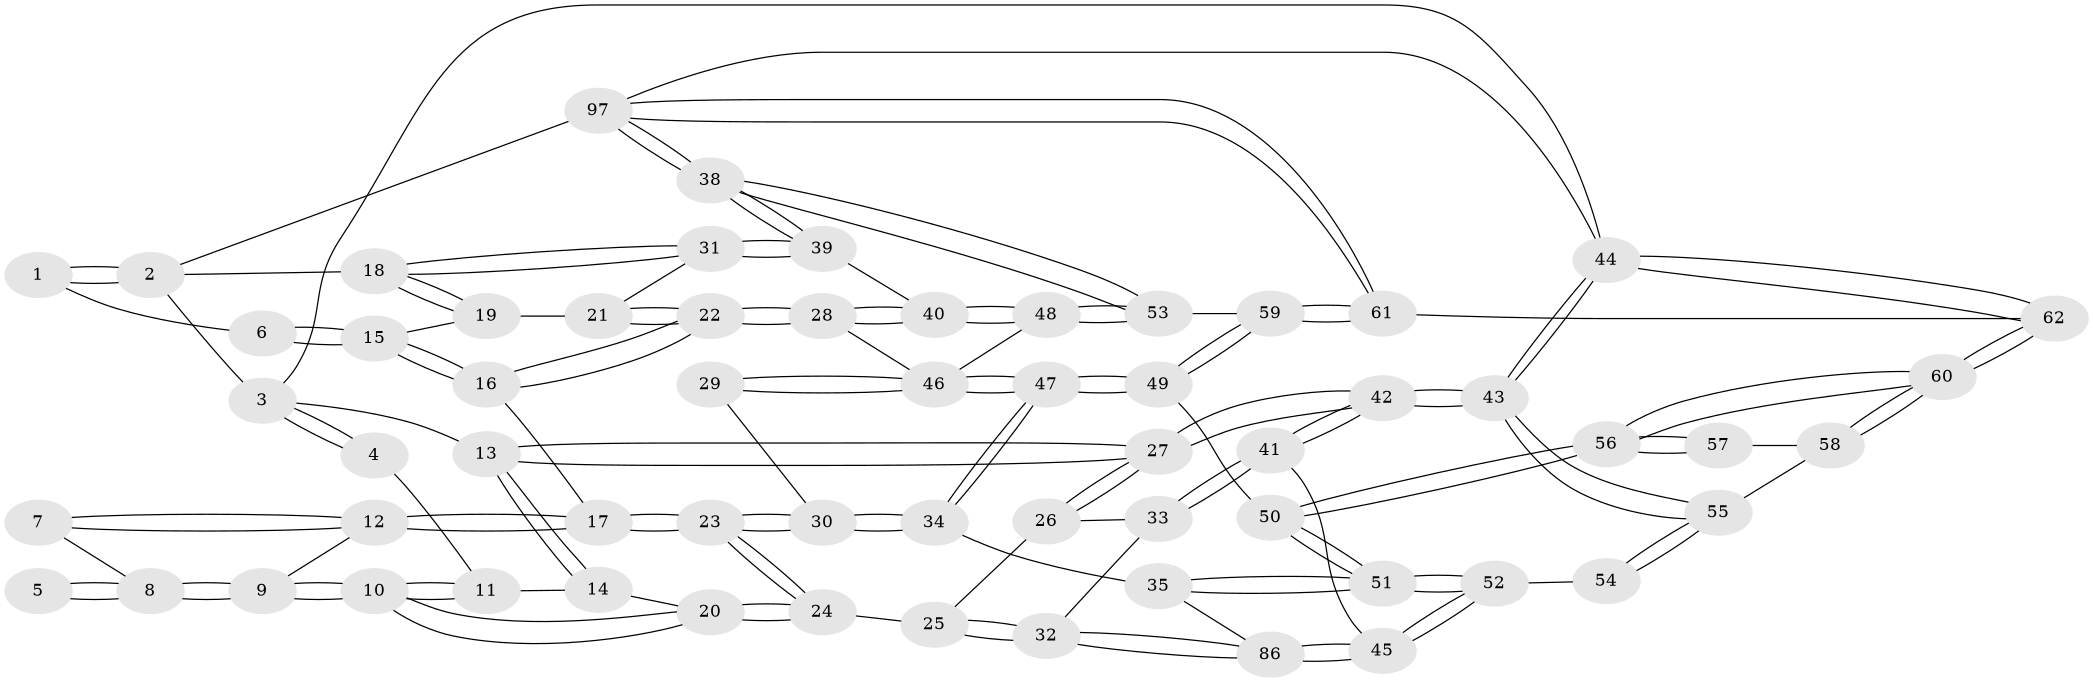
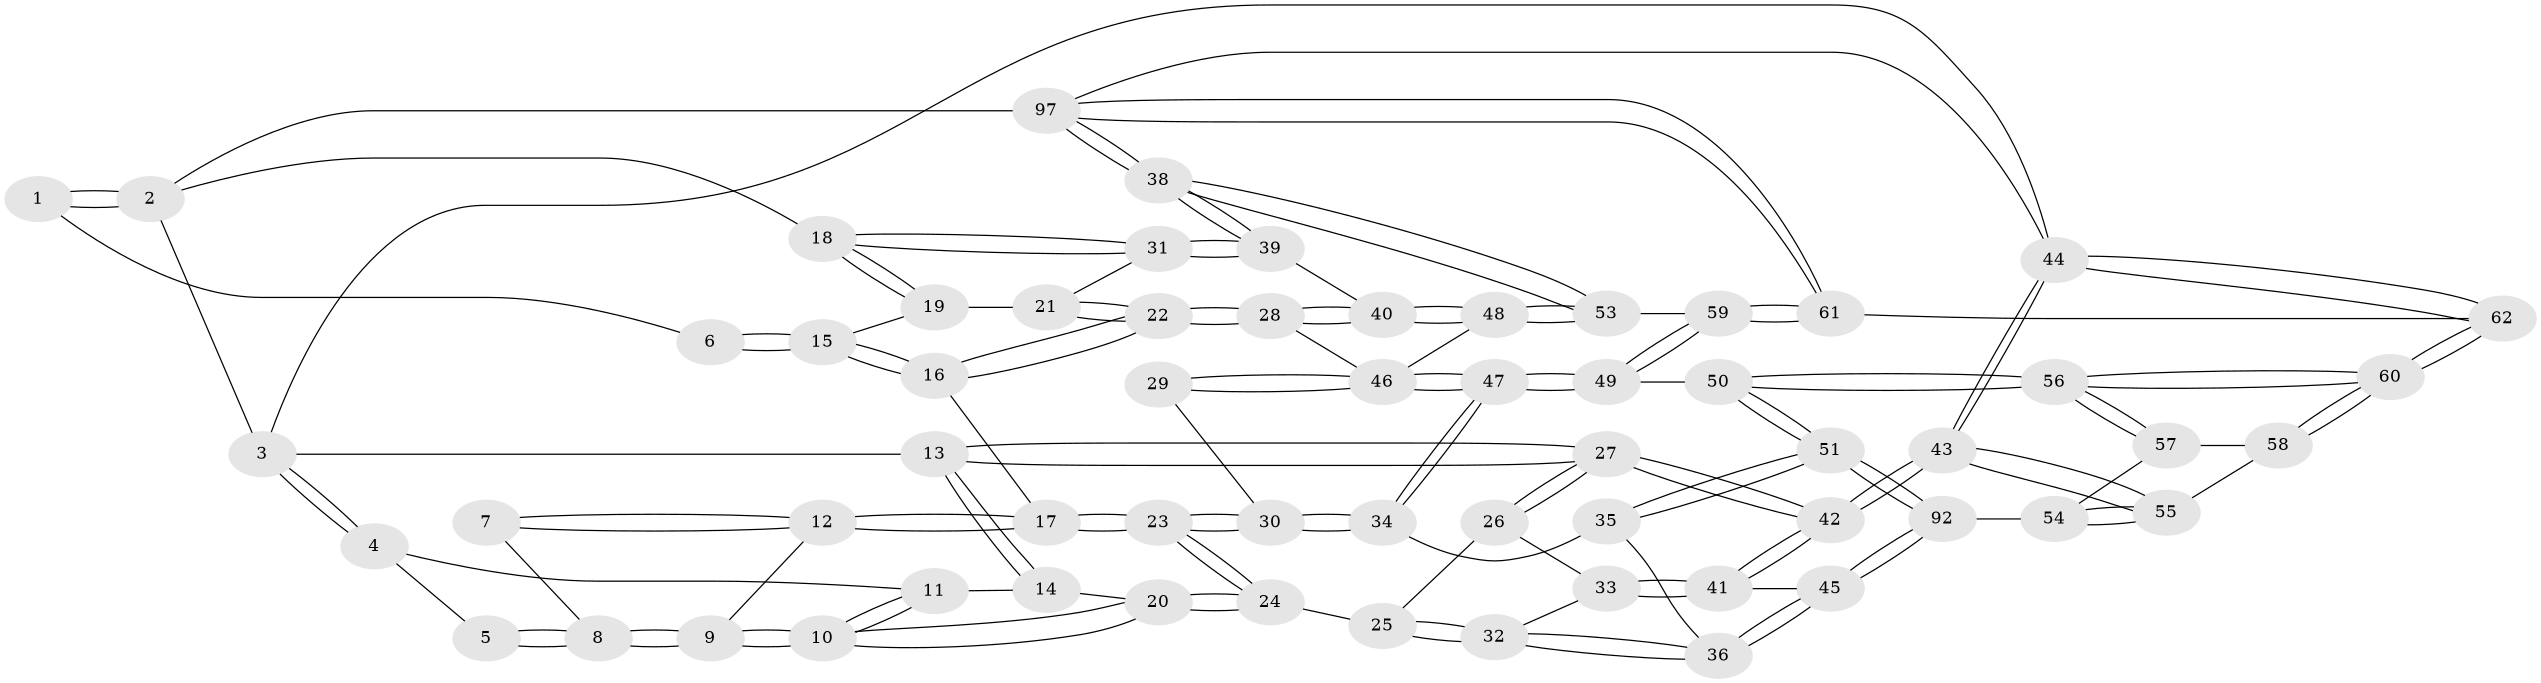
none -> (2103, 487)
(1495, 584) -> (1943, 519)
none -> (431, 592)
(1271, 655) -> (1719, 656)
